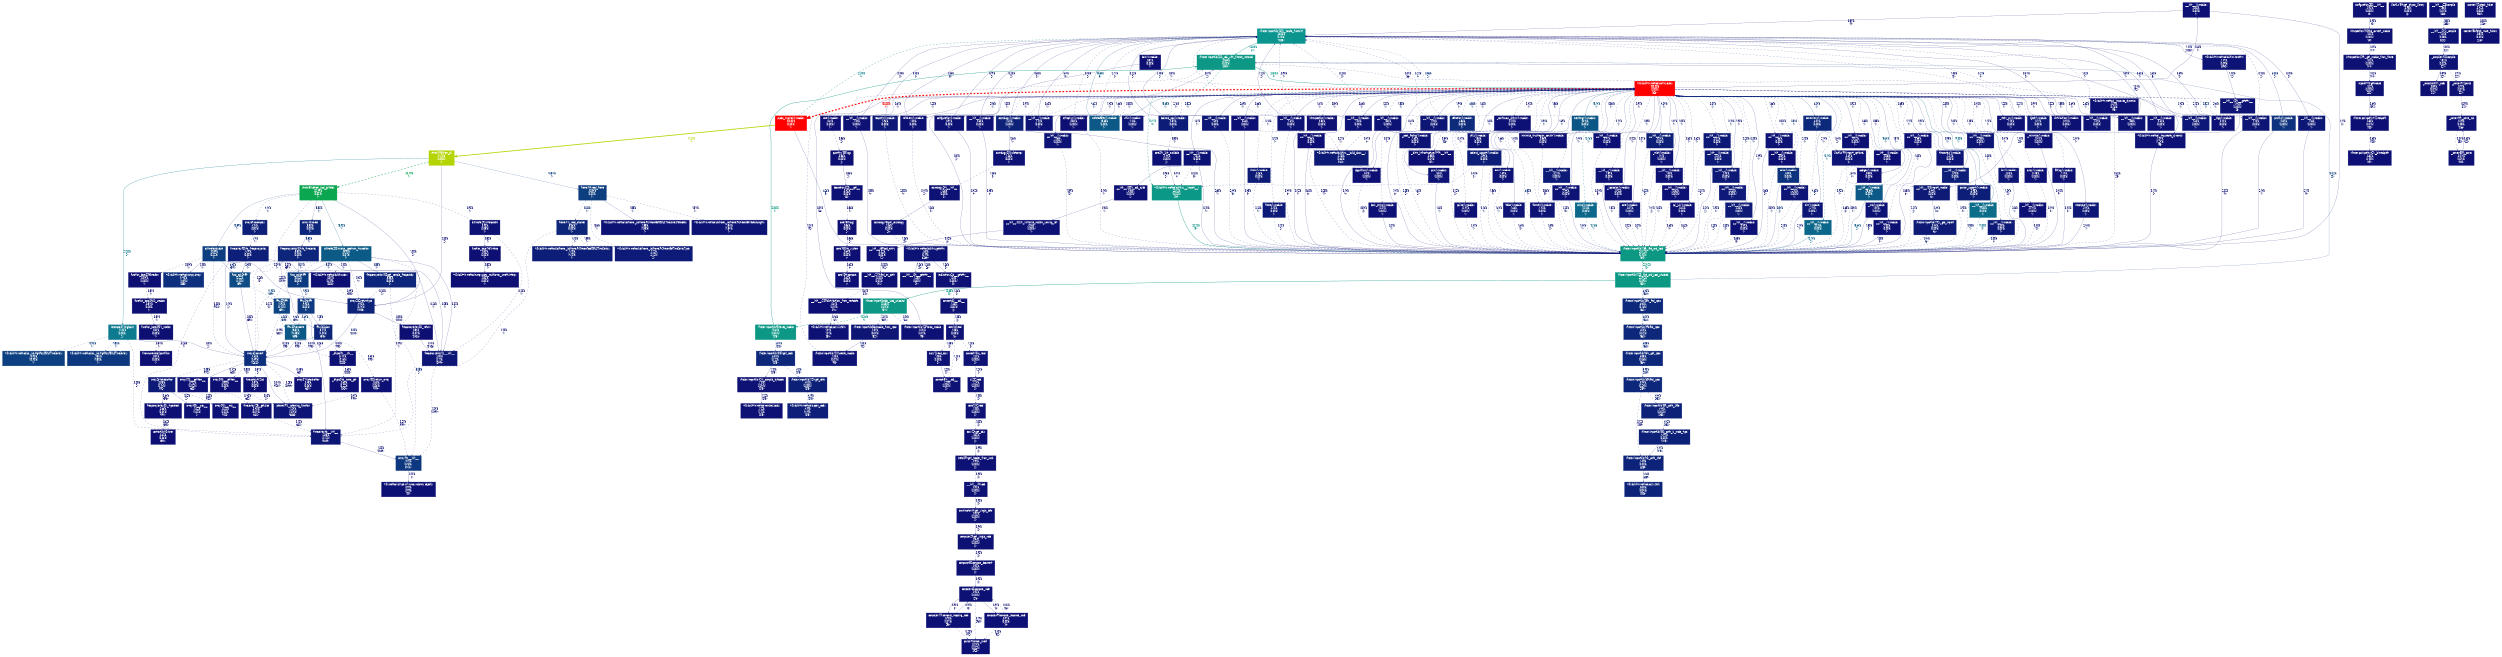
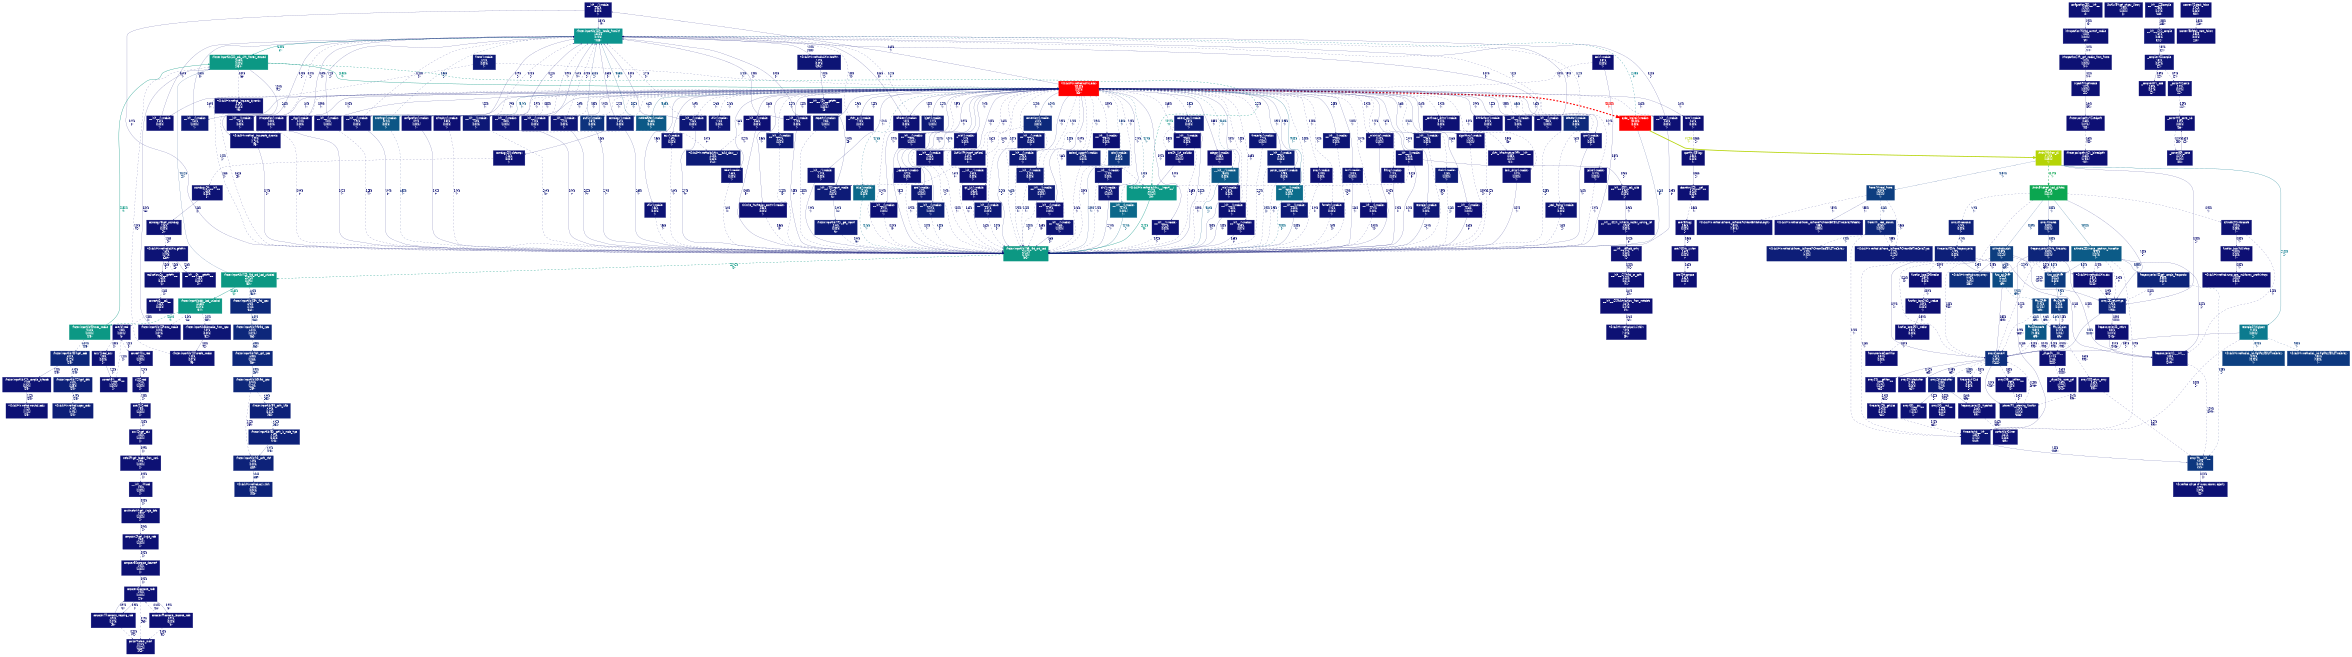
(1296, 99) -> (734, 78)
none -> (1172, 243)
